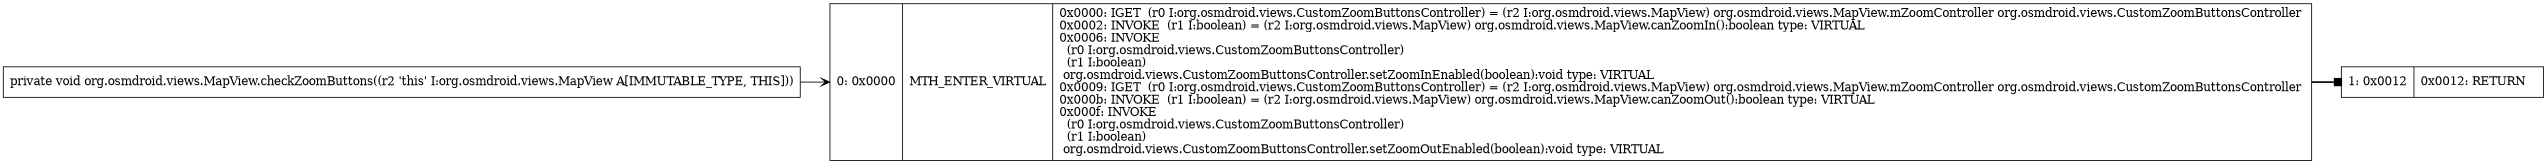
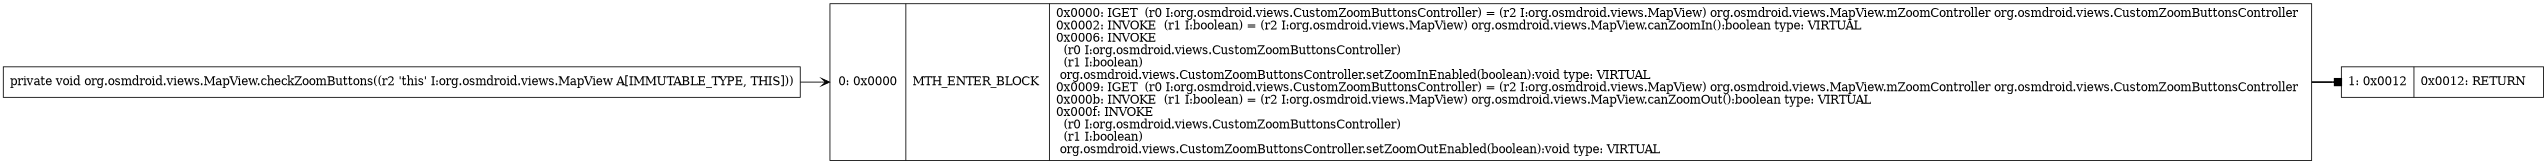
(978, 82) -> (976, 82)
